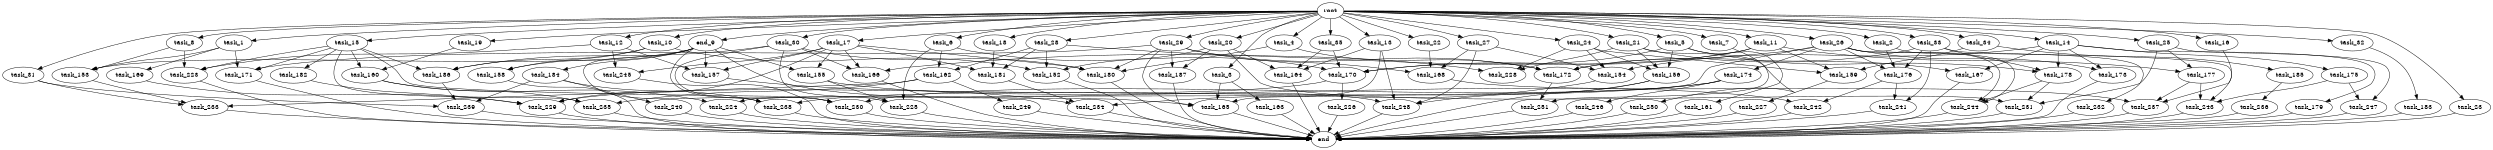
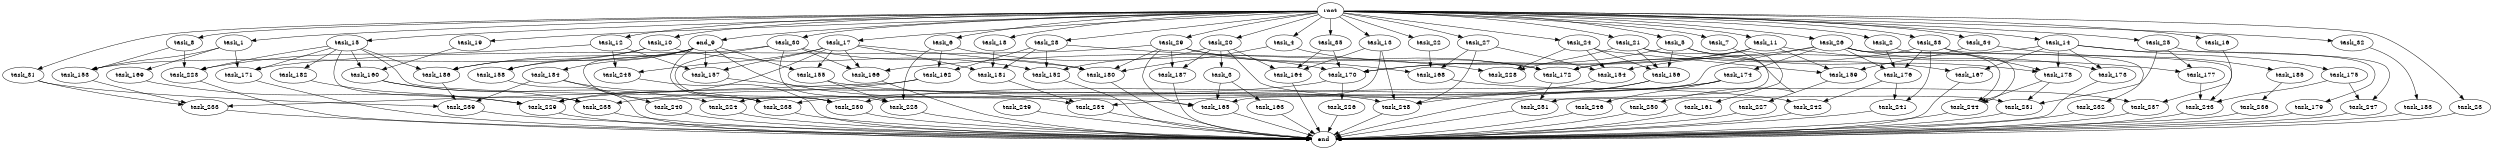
(1265, 33) -> (1221, 57)
(971, 89) -> none
(2175, 90) -> none
